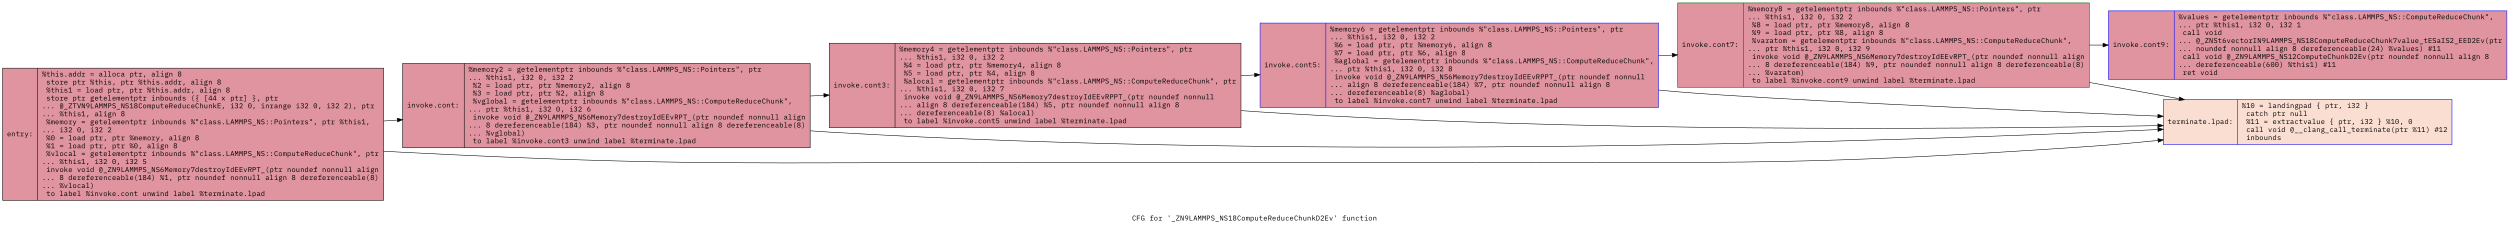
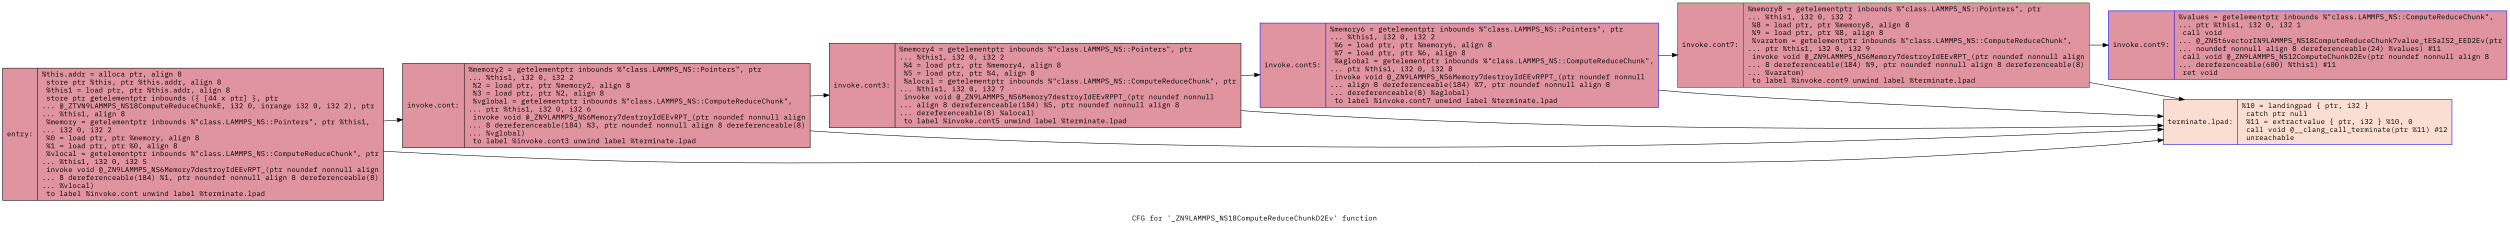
(2262, 138) -> (2268, 138)
